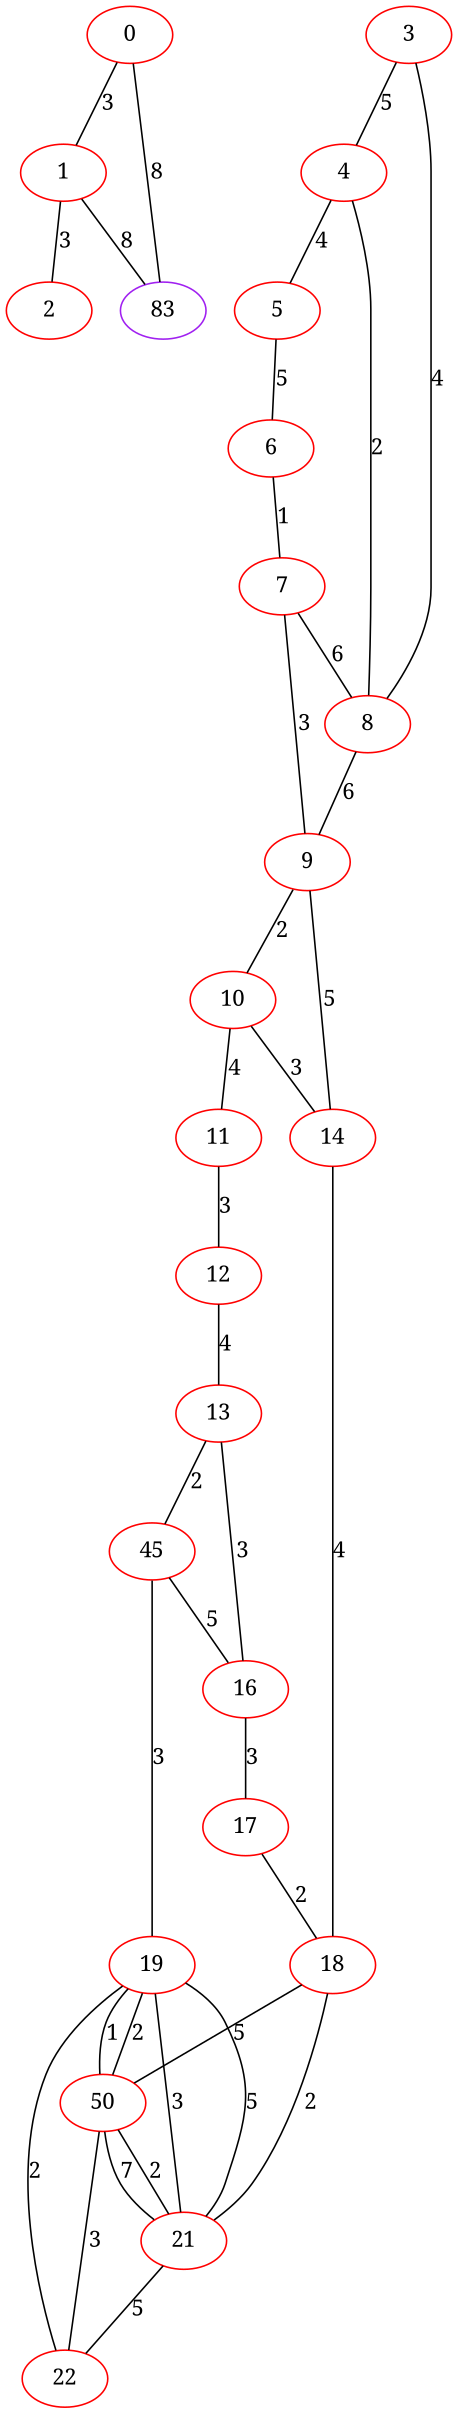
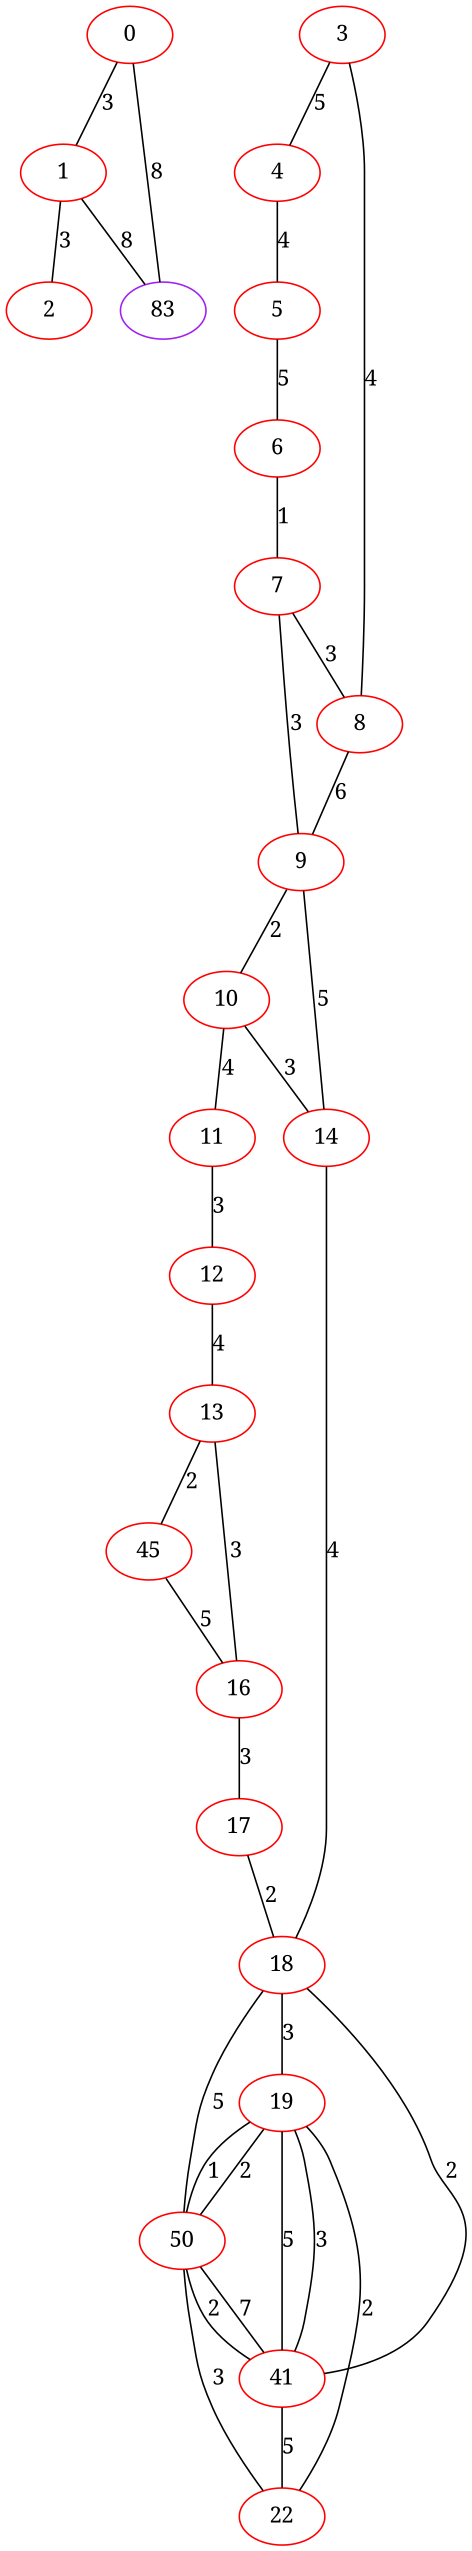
(371, 447) -> none
(338, 655) -> (331, 655)
(152, 1758) -> (282, 2034)
(184, 2241) -> (282, 2379)
